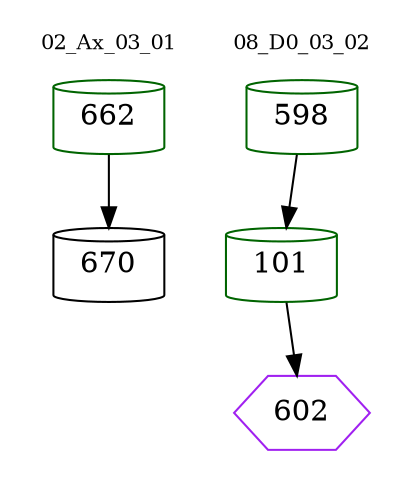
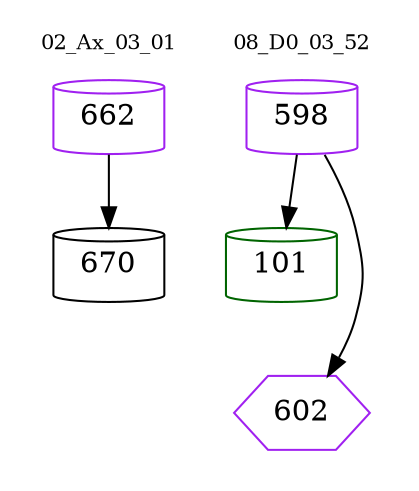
(302, 44) -> (302, 44)
(109, 117) -> (109, 117)
(302, 117) -> (302, 117)
(290, 329) -> (361, 255)
